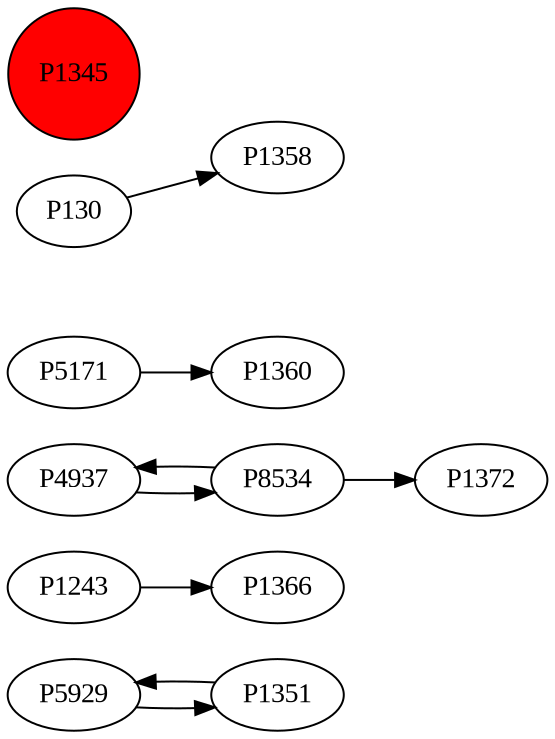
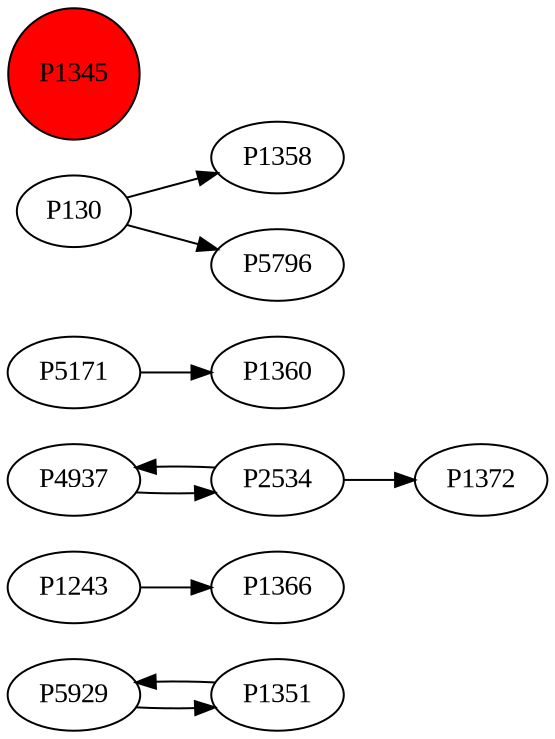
none -> (278, 265)
(278, 480) -> (278, 480)
